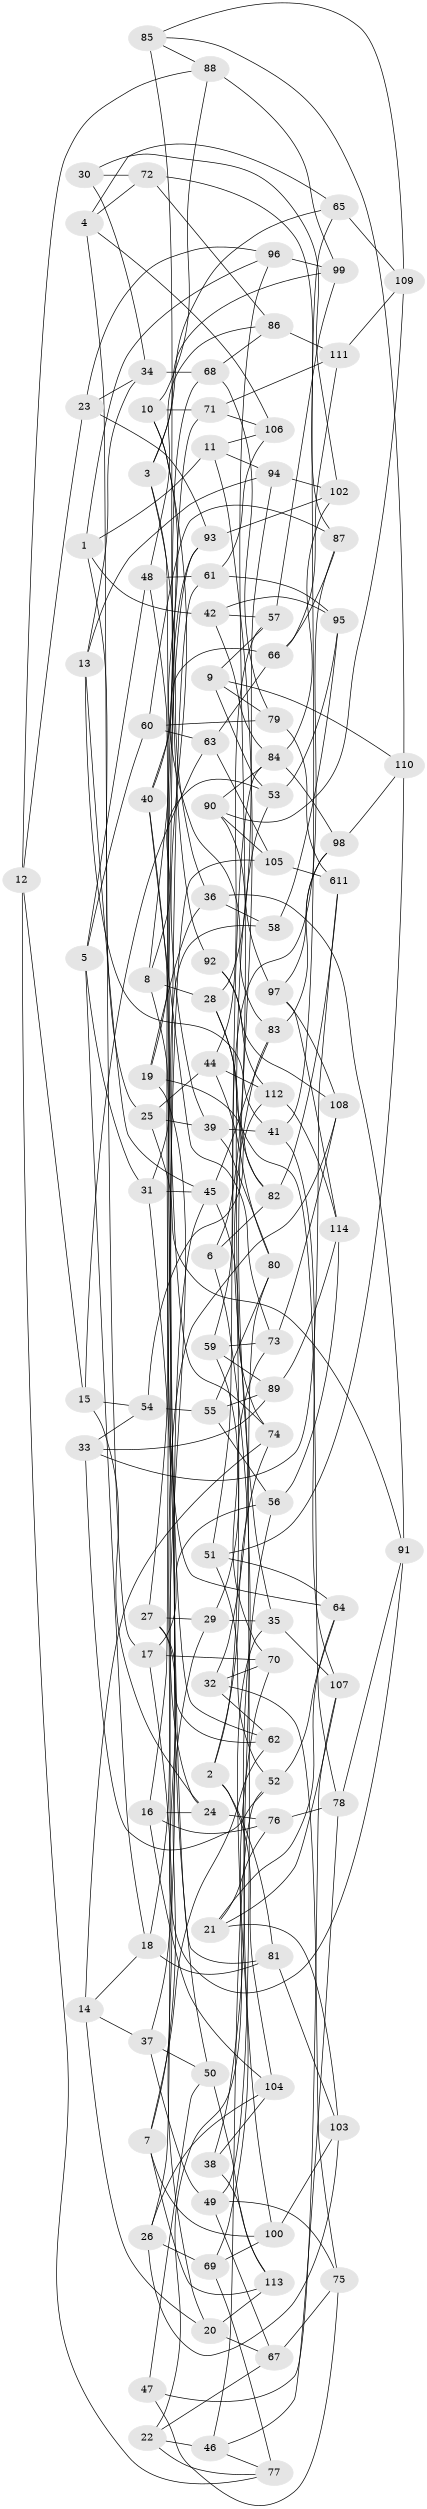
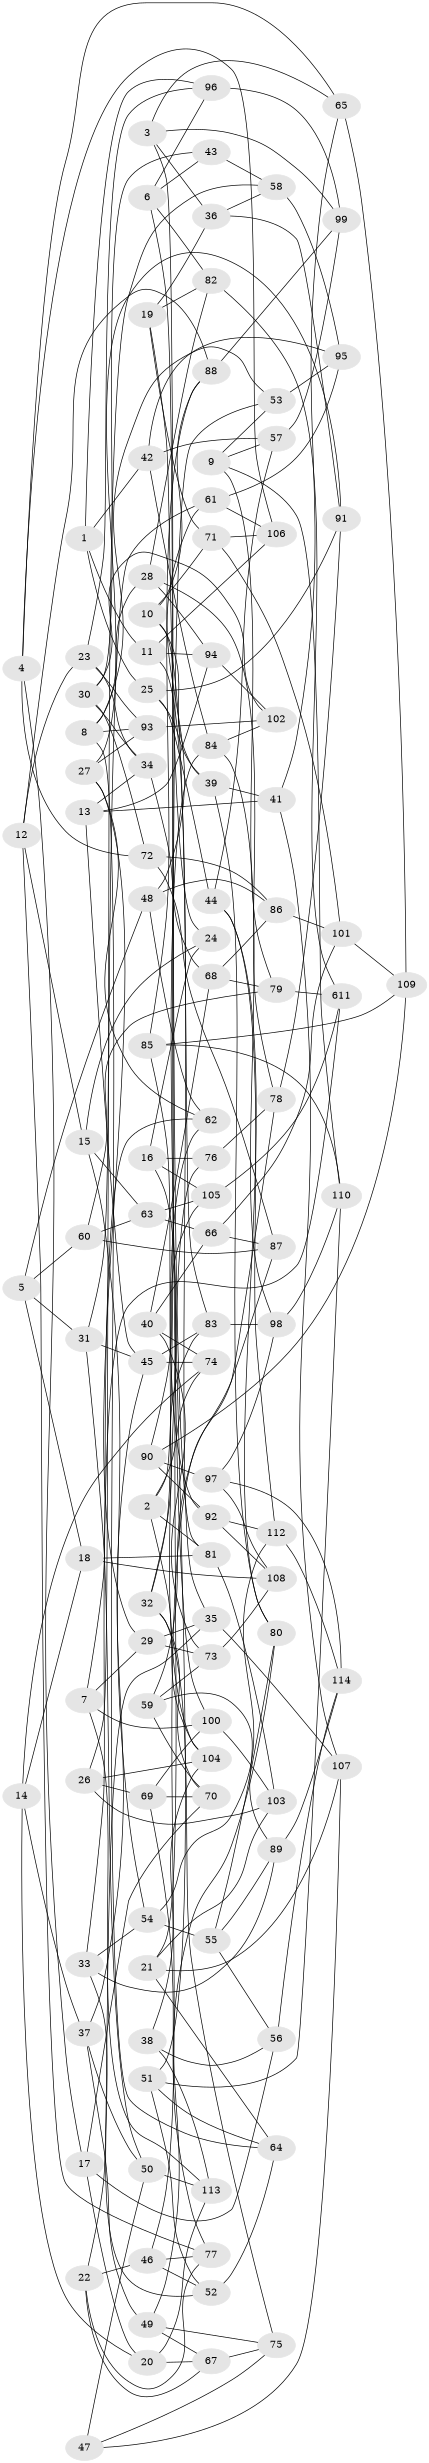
none -> (211, 152)
(339, 355) -> (342, 934)
(242, 782) -> (179, 1487)
(242, 1817) -> none
